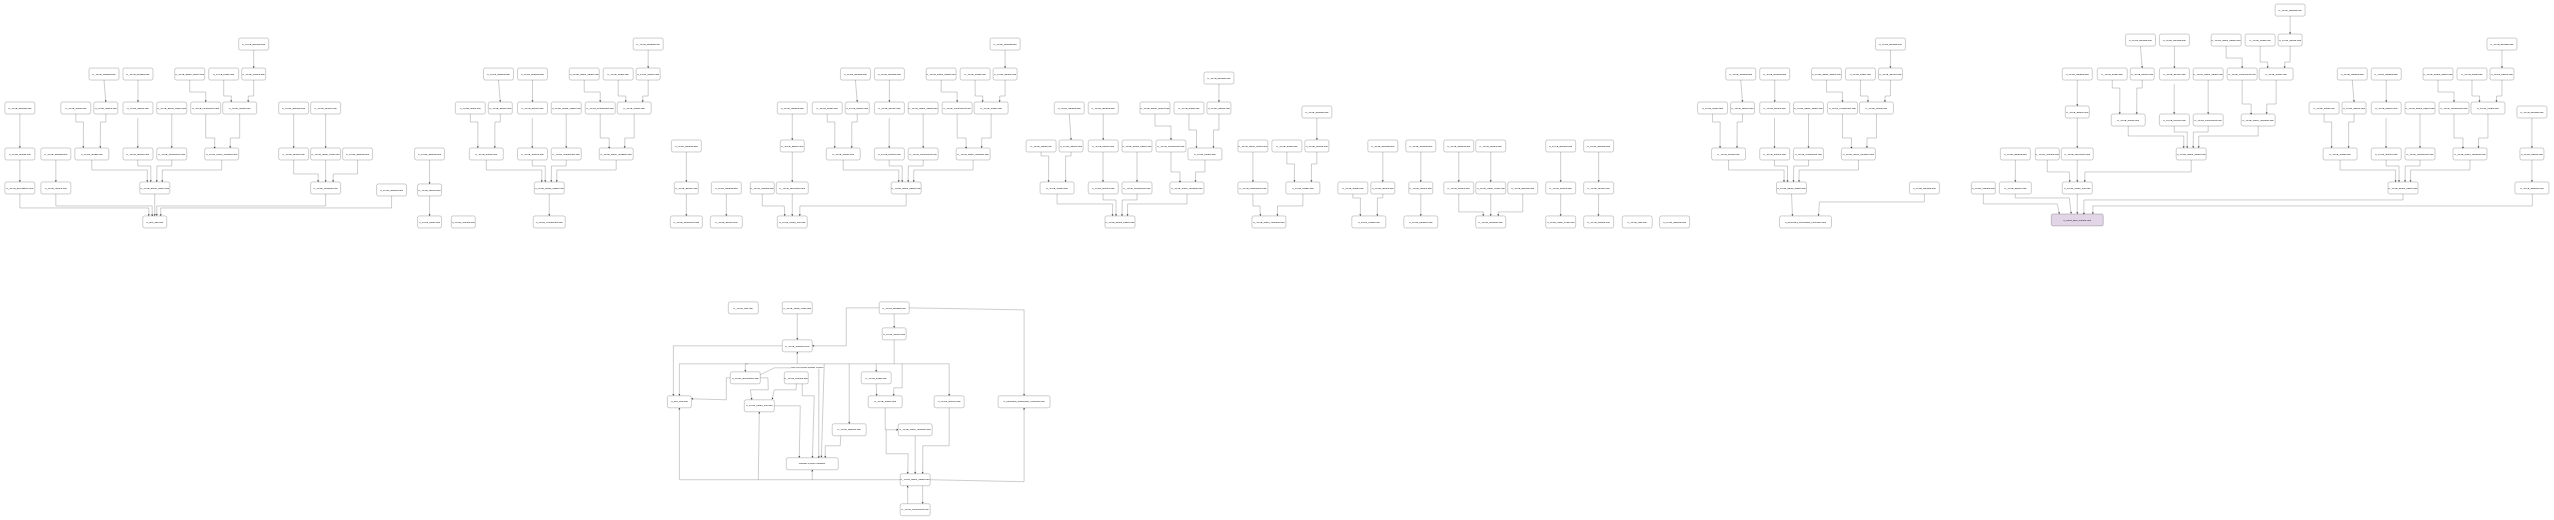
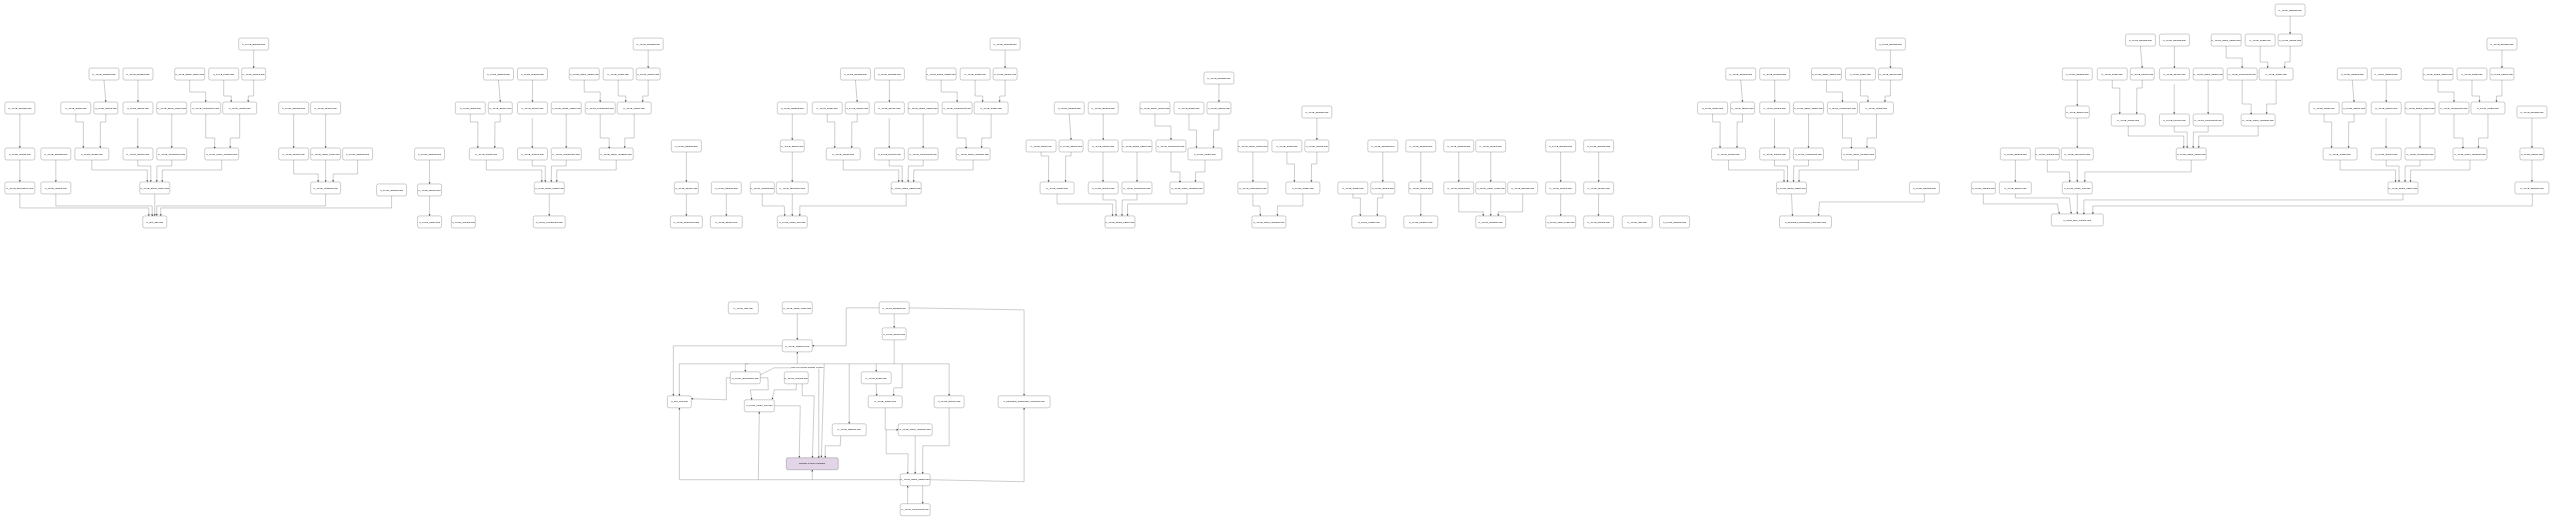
(2078, 220) -> (2078, 220)
(812, 464) -> (812, 464)
